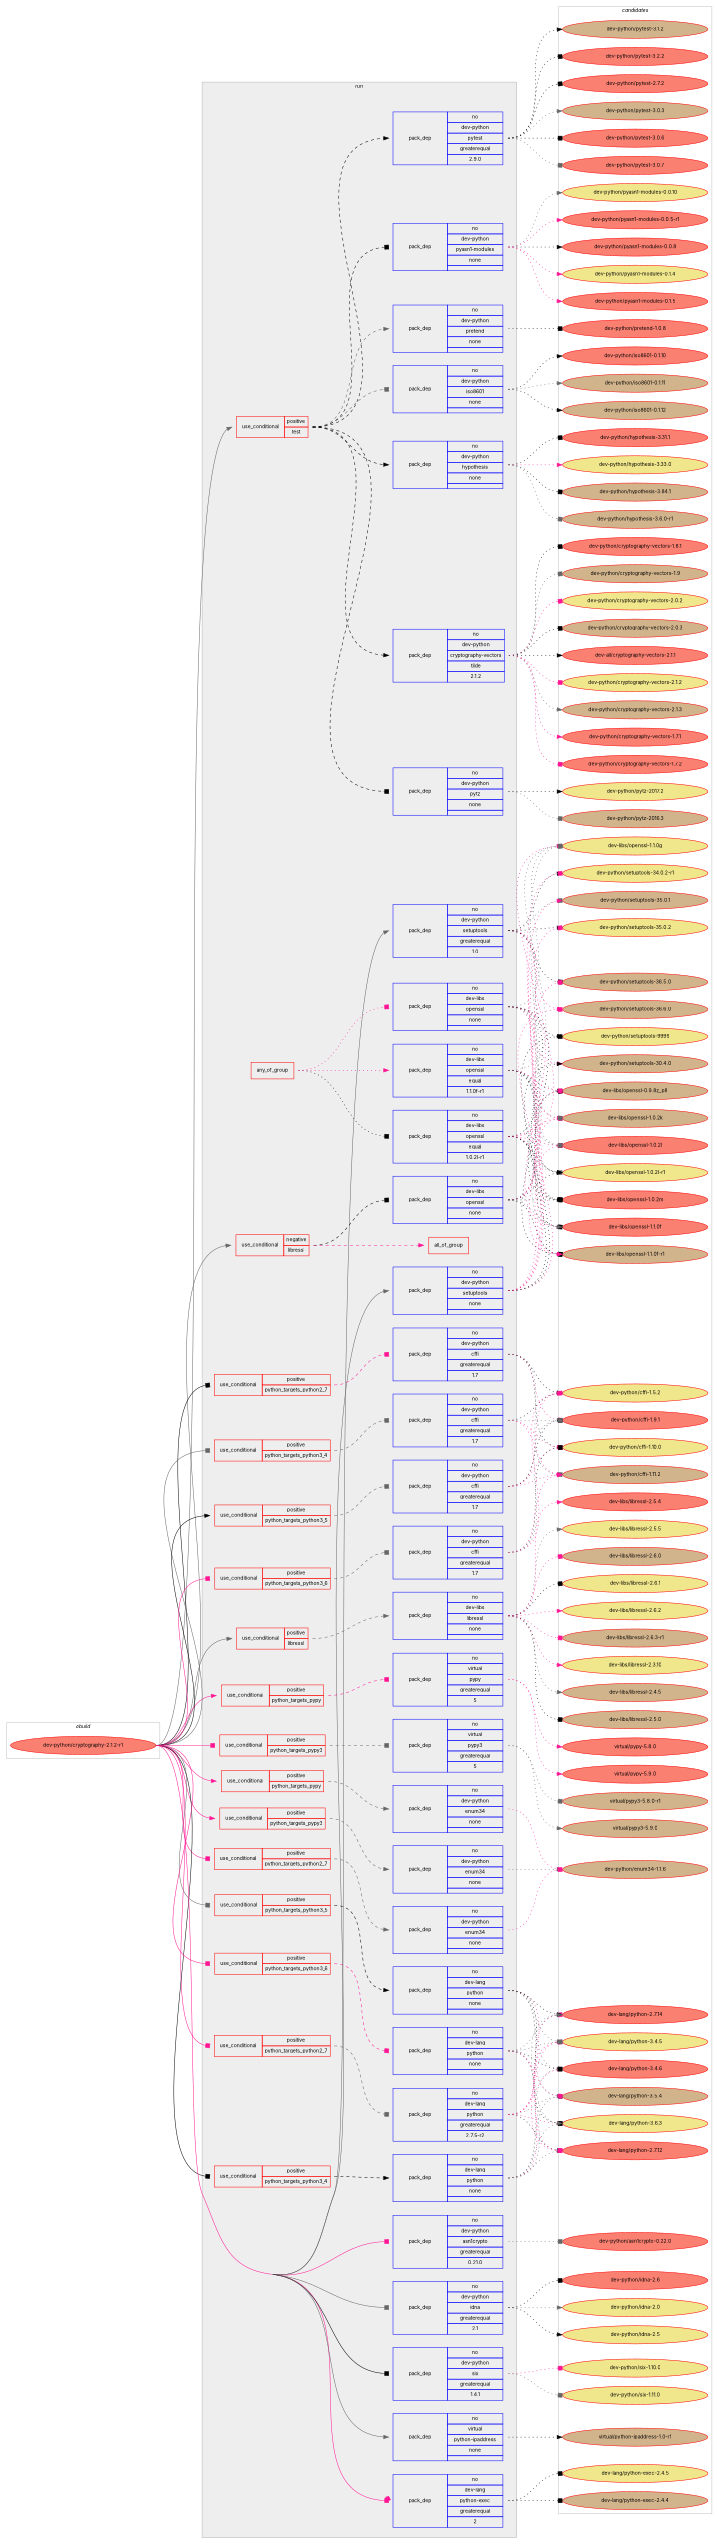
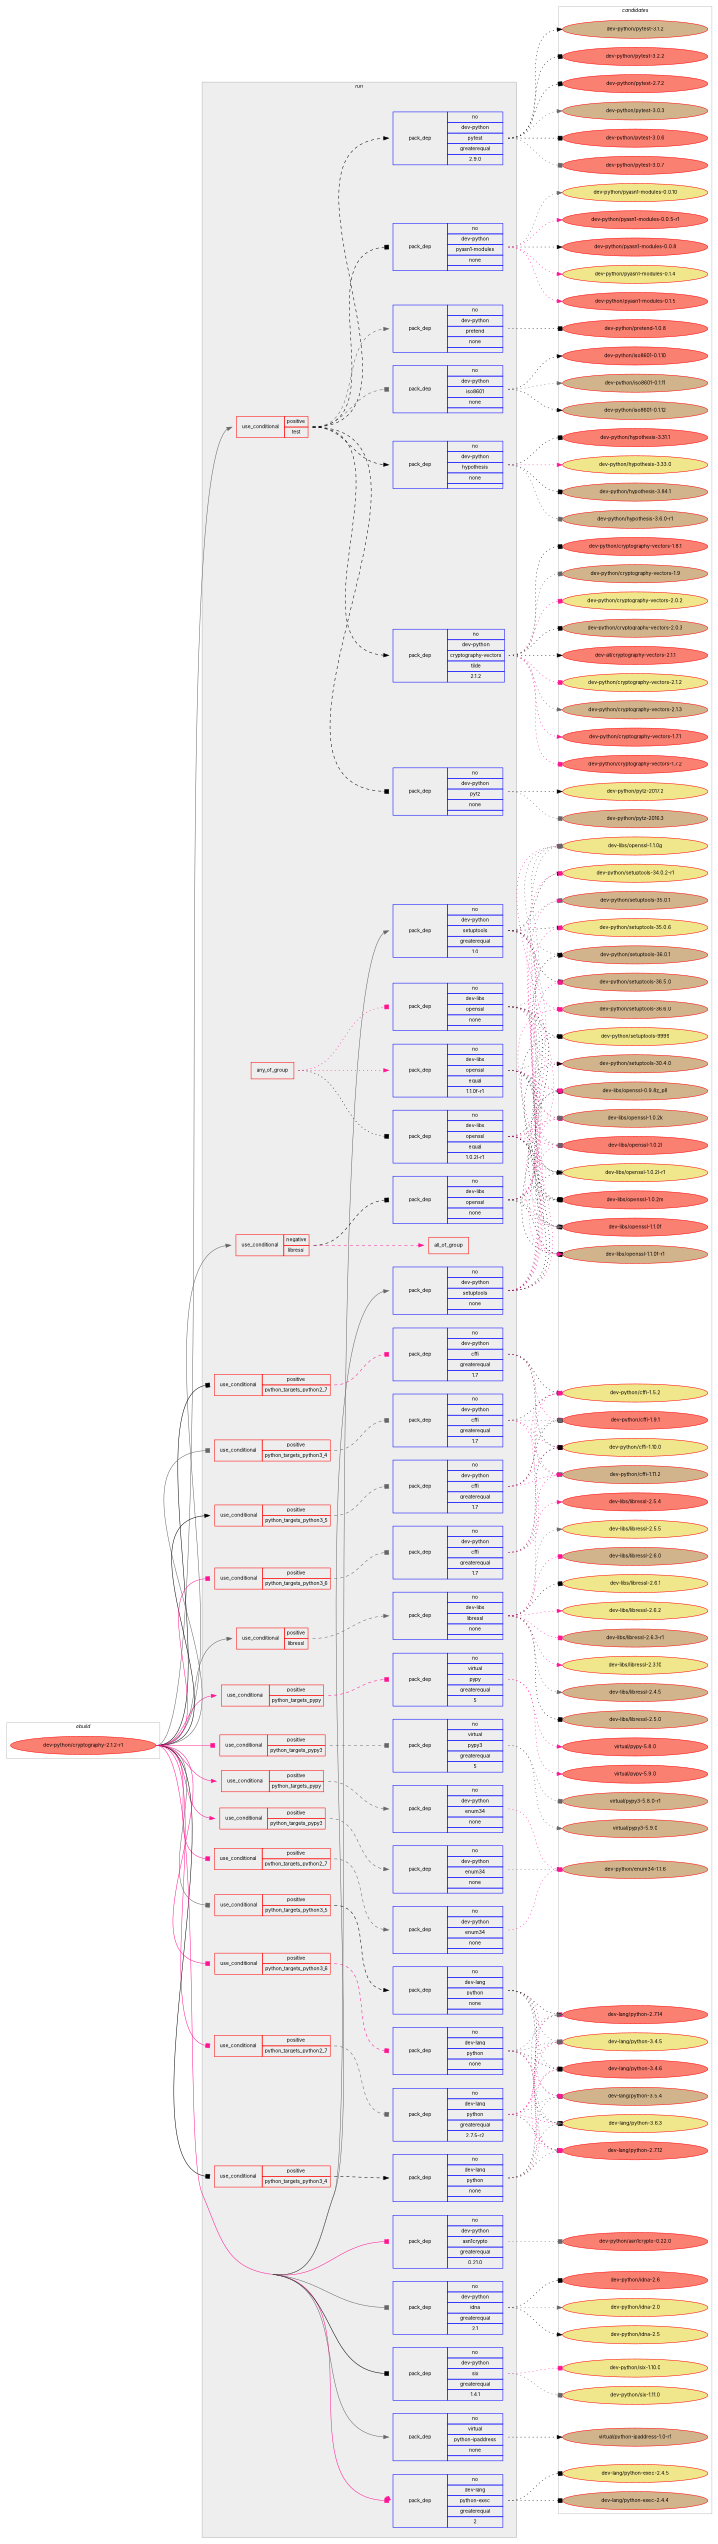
(635, 928) -> (635, 928)
none -> (635, 955)
